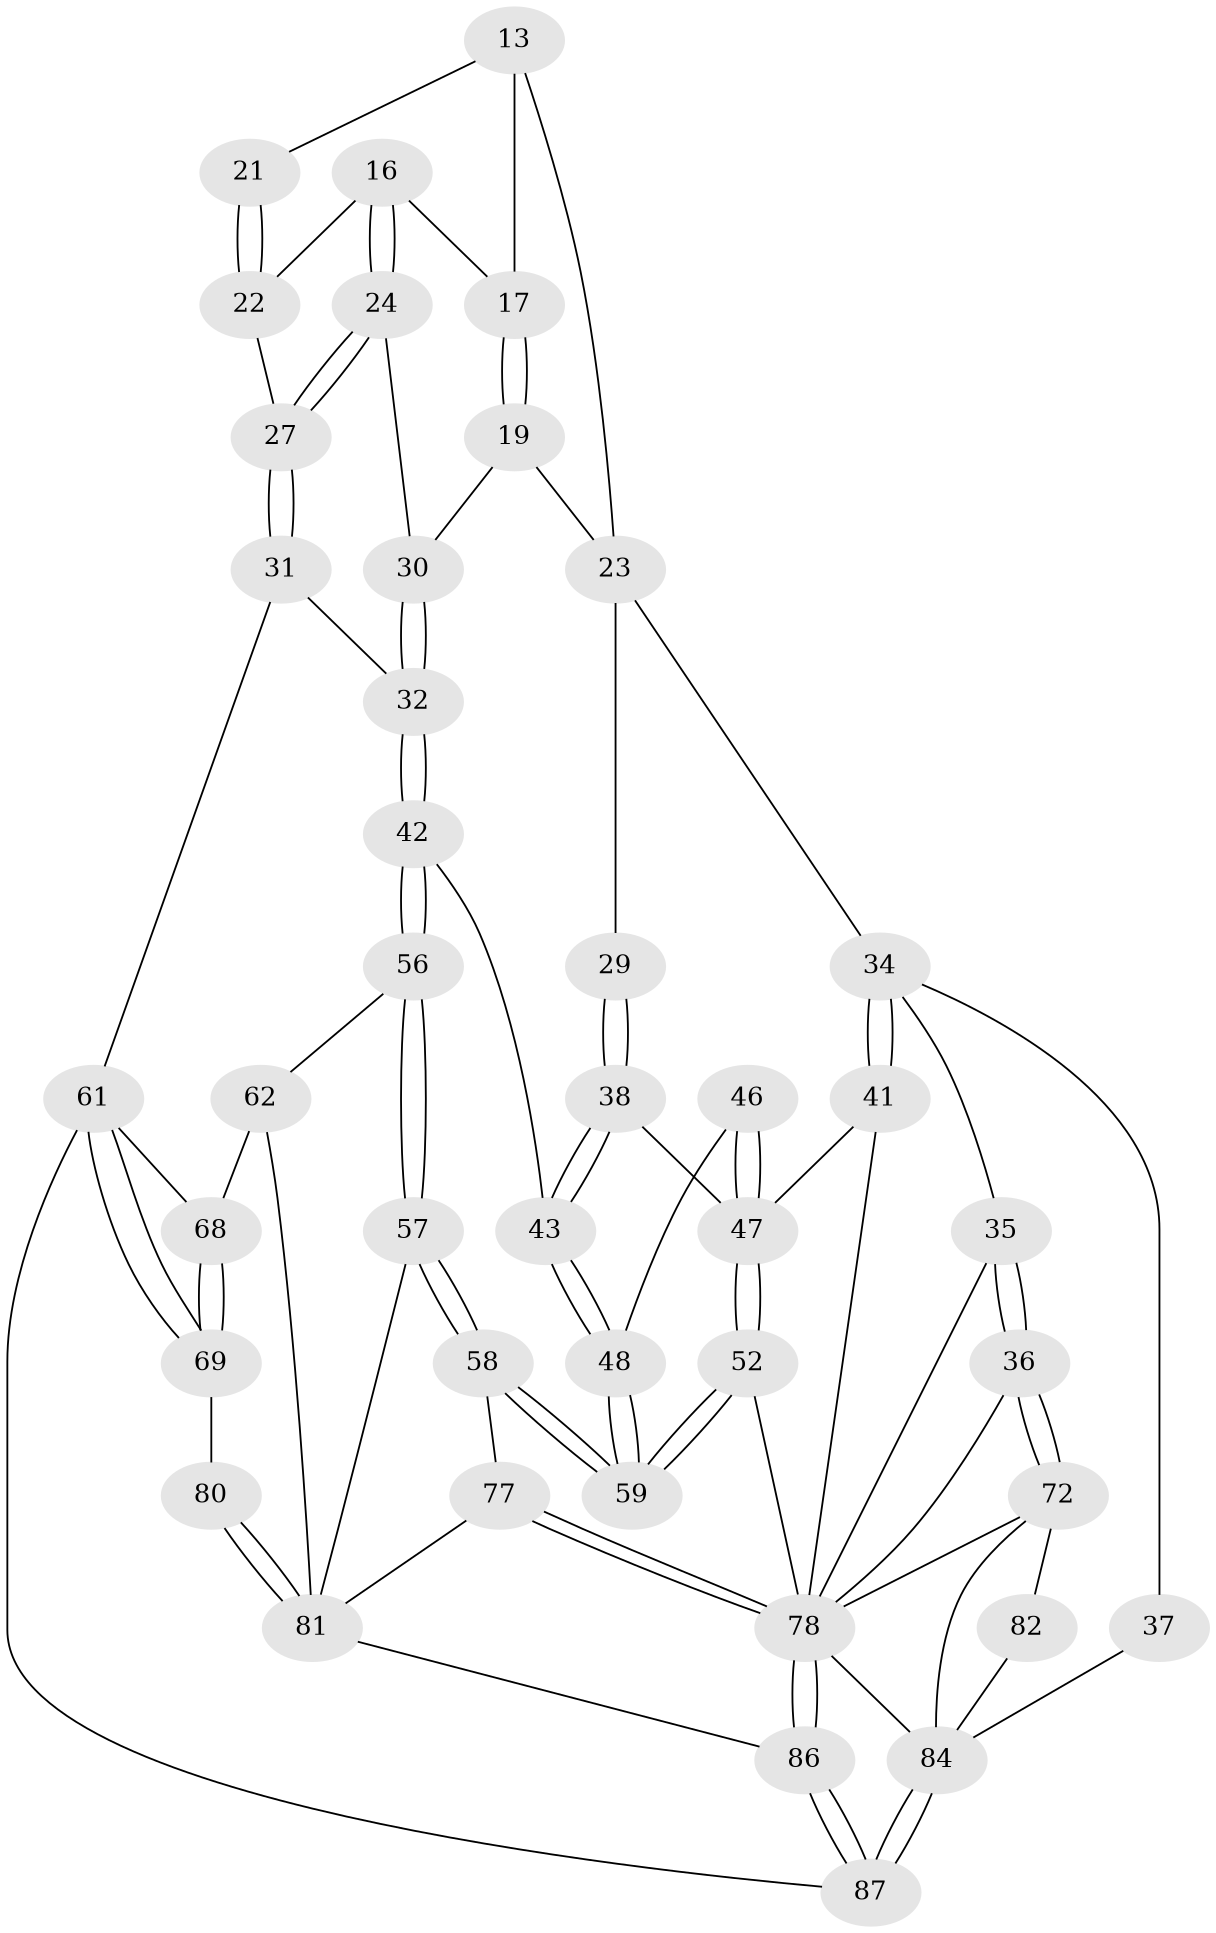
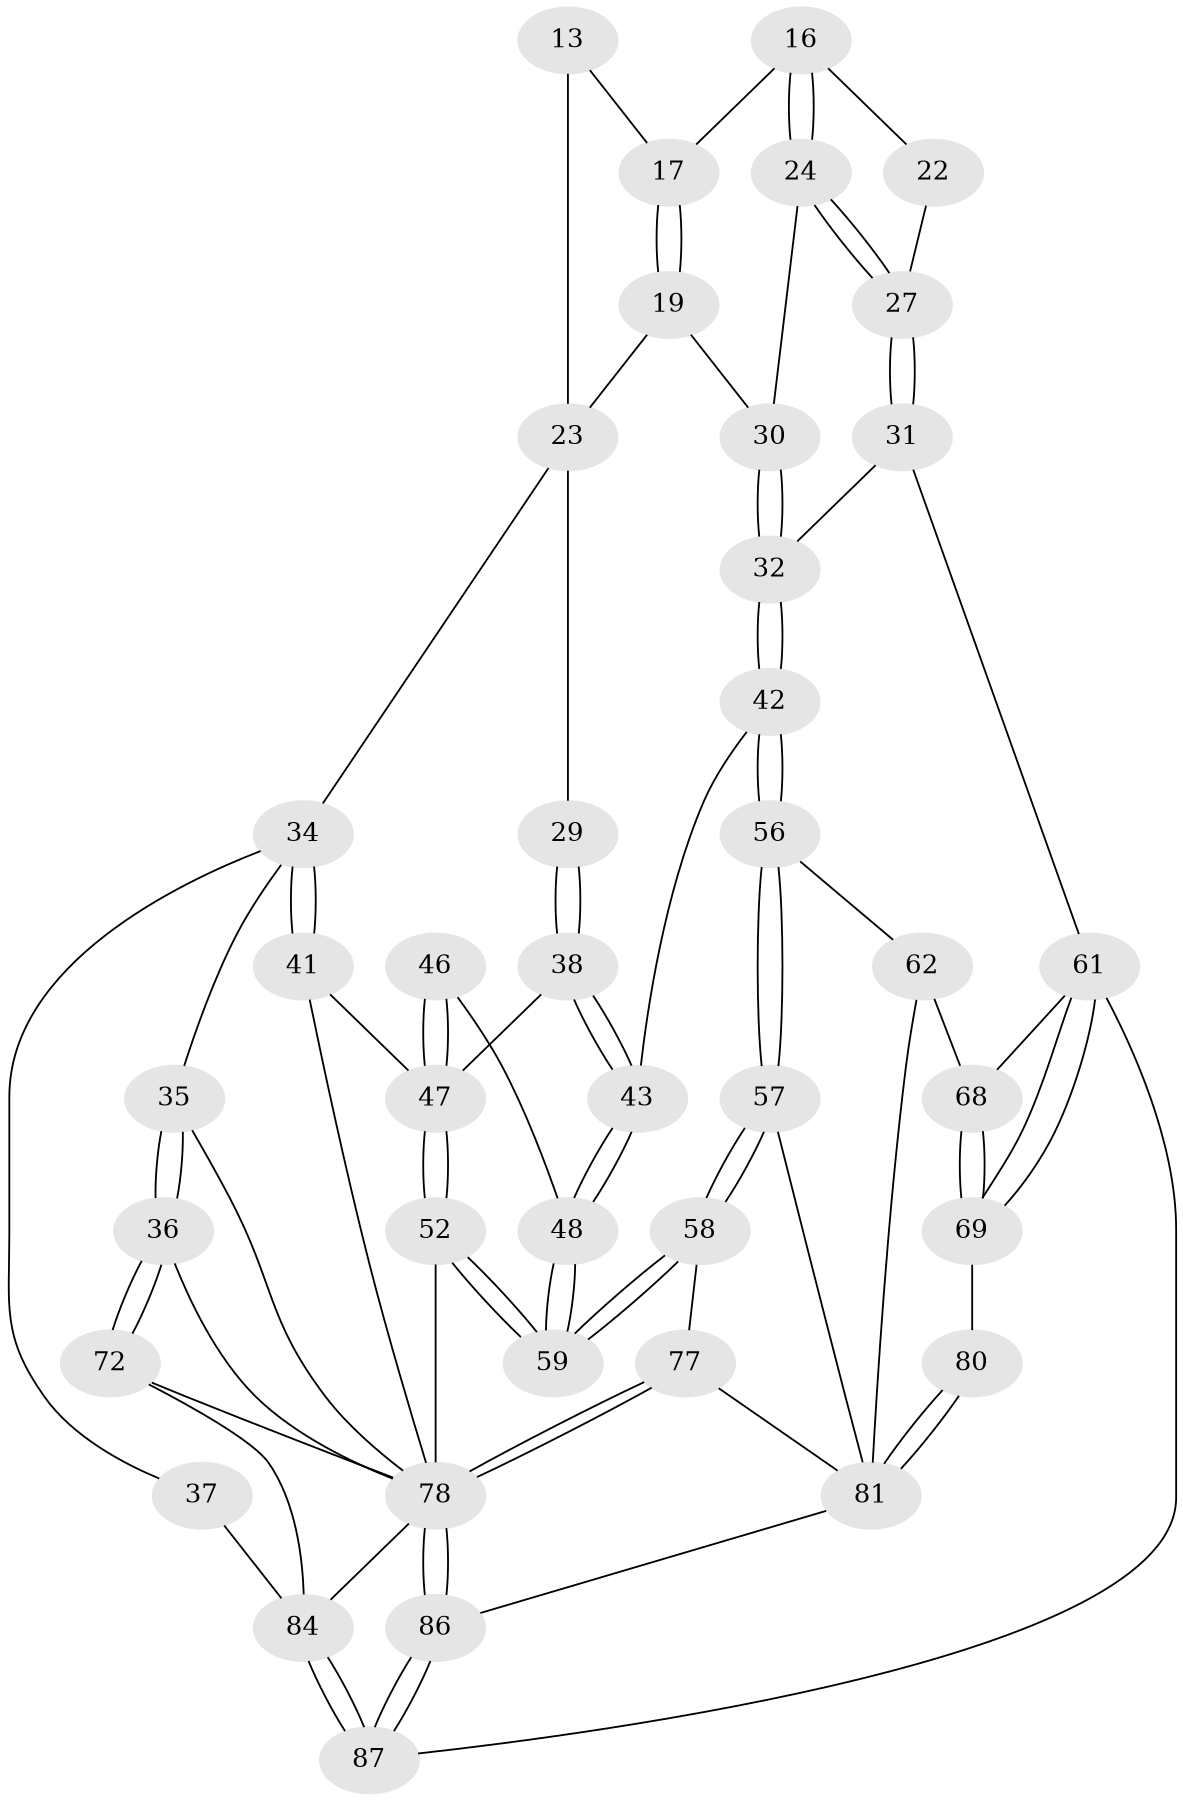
(250, 173) -> none
(1027, 1628) -> none
